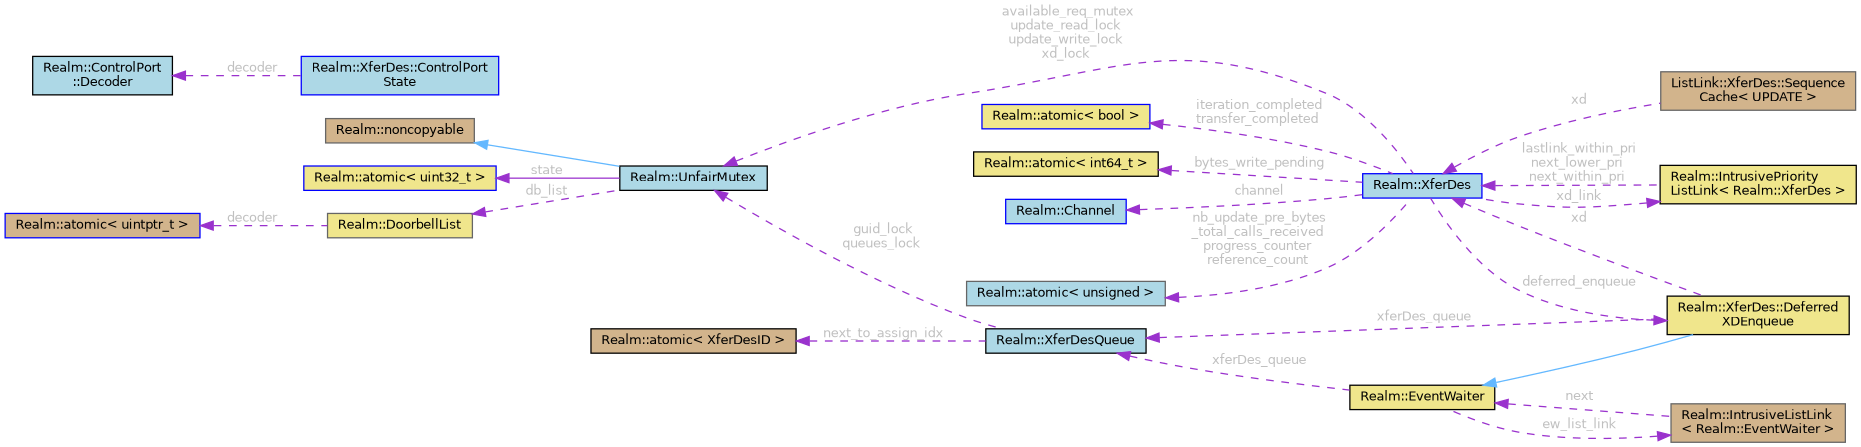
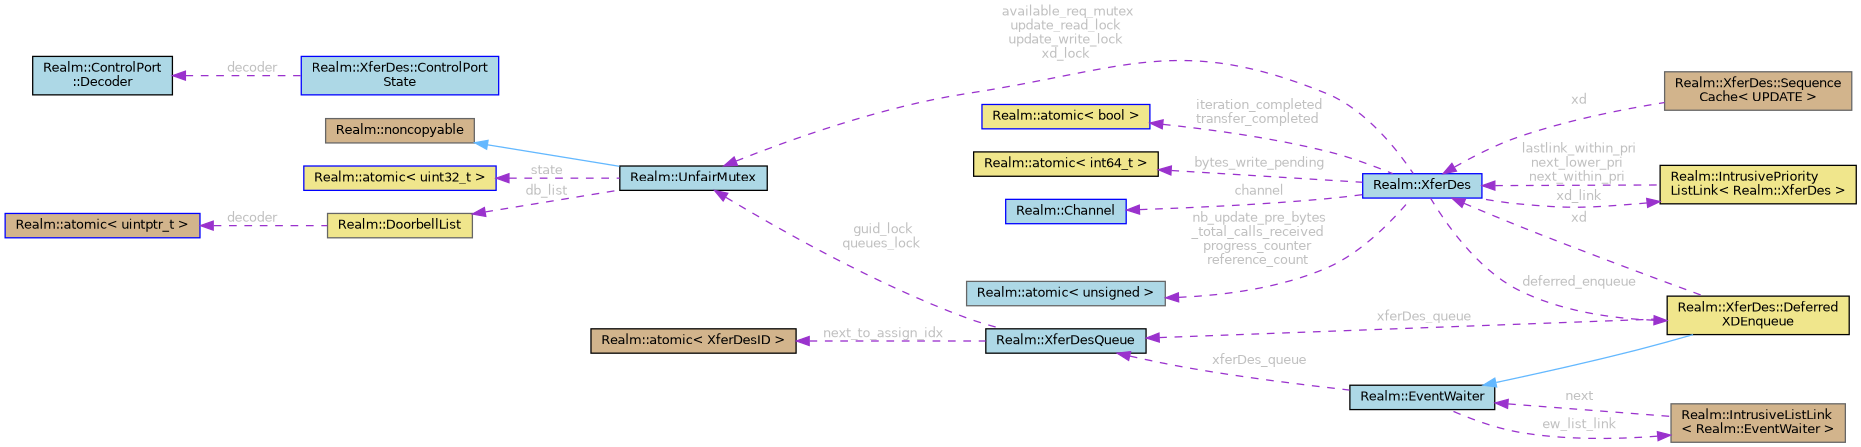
(1758, 91) -> (1758, 91)
(564, 178) -> (564, 178)
(1422, 397) -> (1422, 397)
